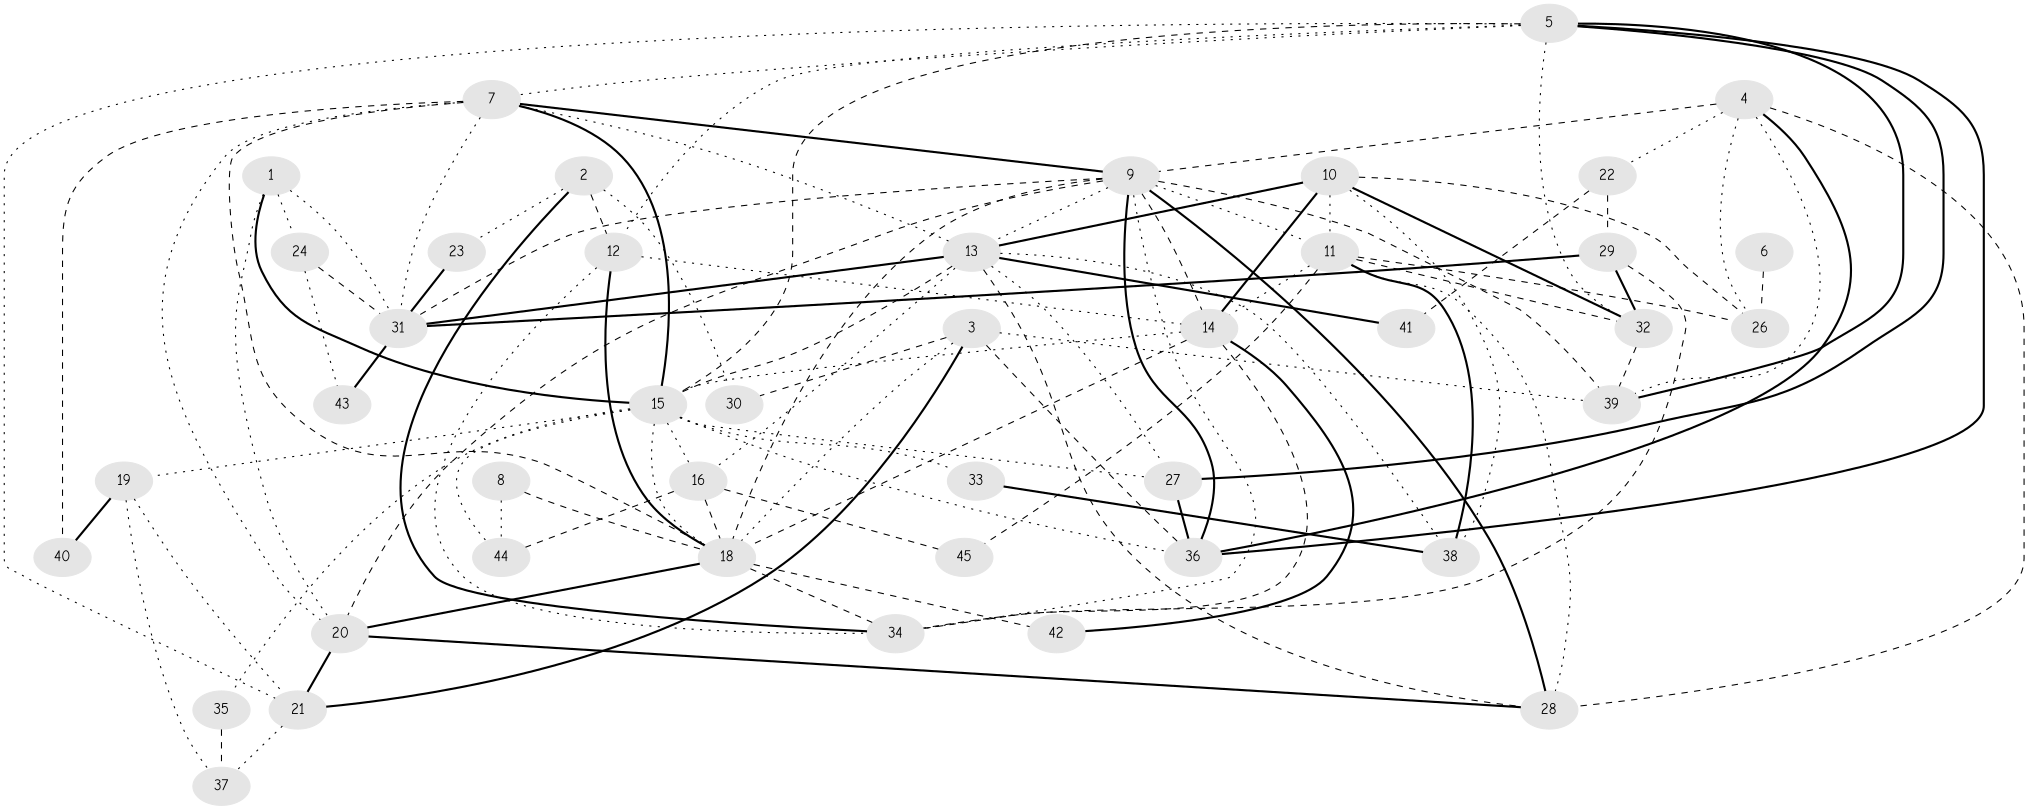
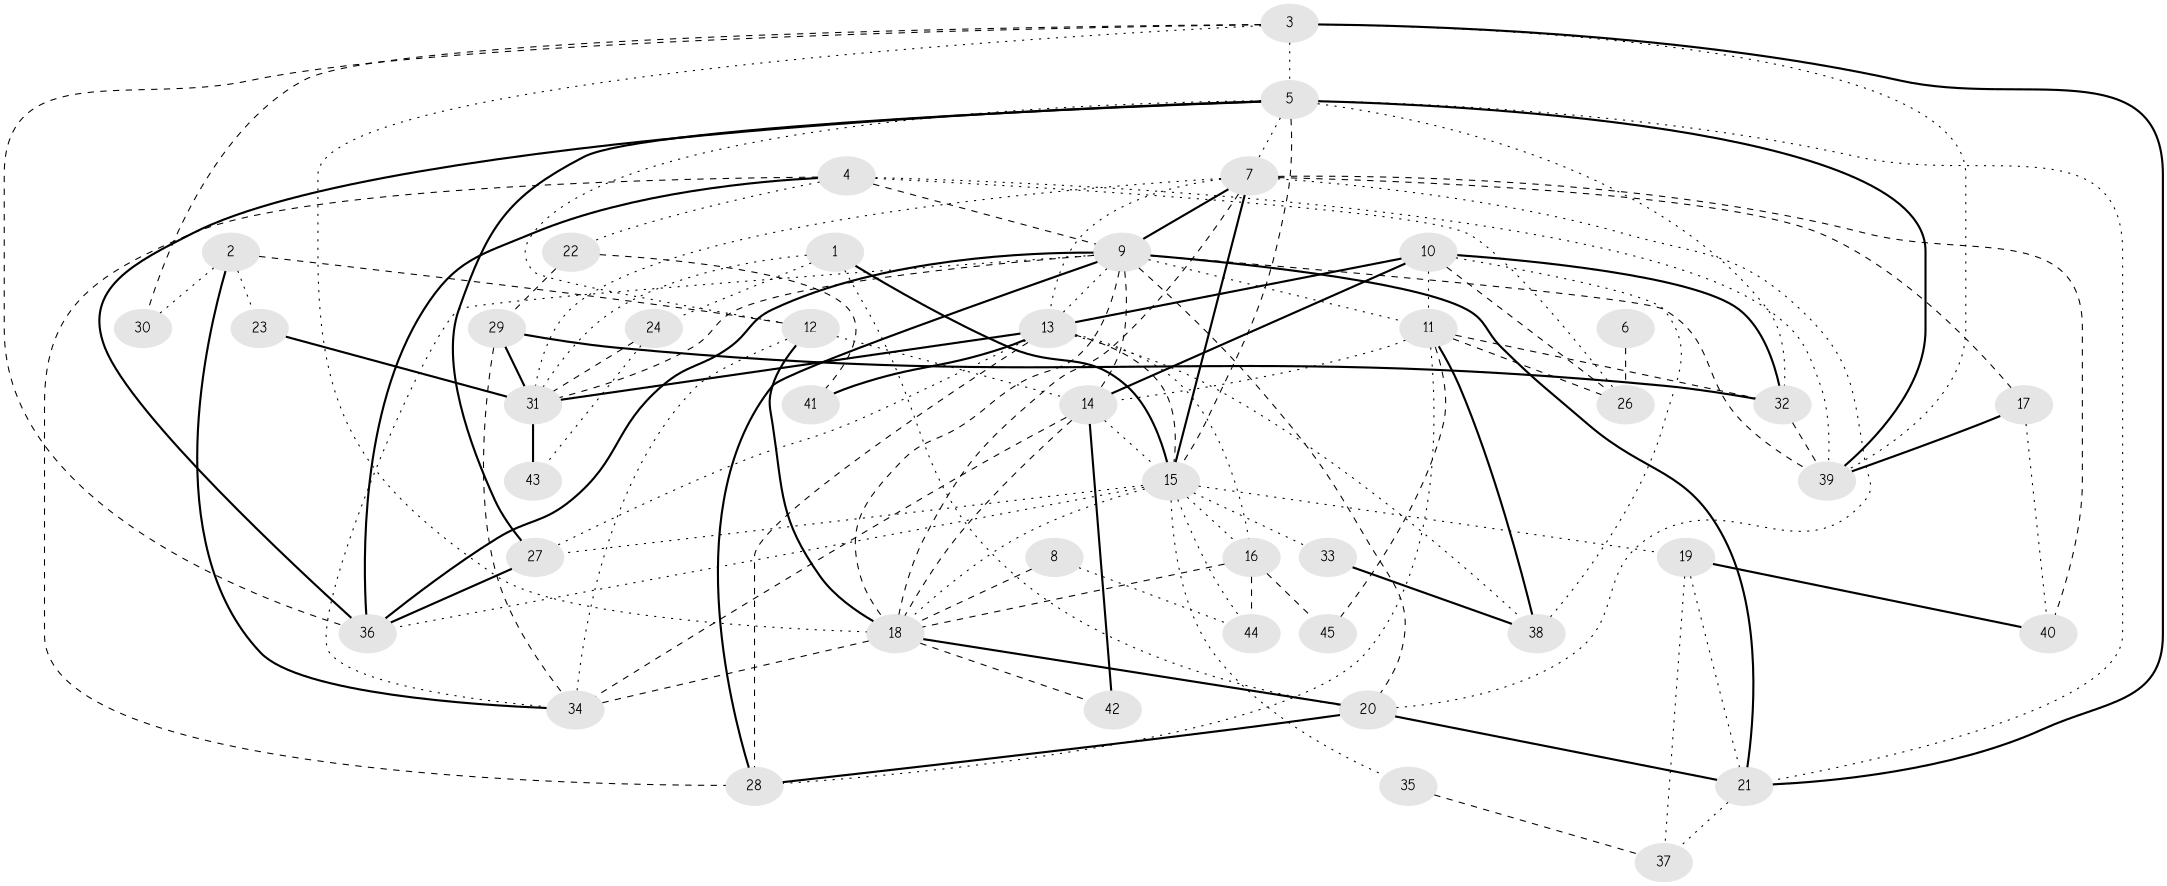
none -> (1290, 62)
none -> (1559, 400)
none -> (2024, 405)
